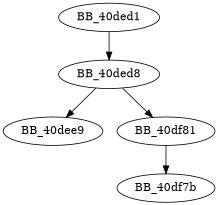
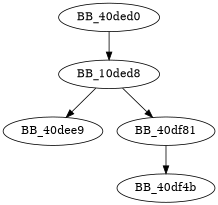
(109, 17) -> (109, 17)
(109, 74) -> (109, 74)
(166, 188) -> (166, 188)
